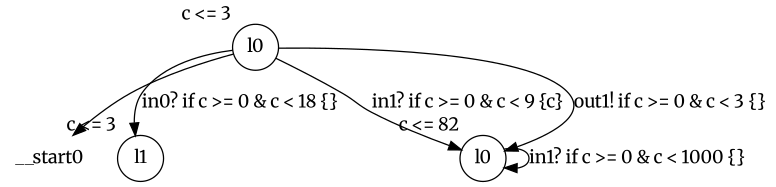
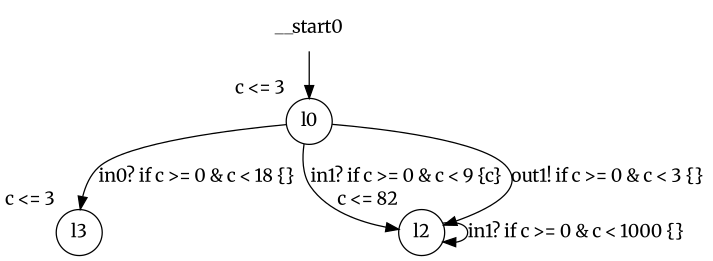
(131, 93) -> (309, 68)
(141, 158) -> (79, 233)
(483, 158) -> (422, 233)
